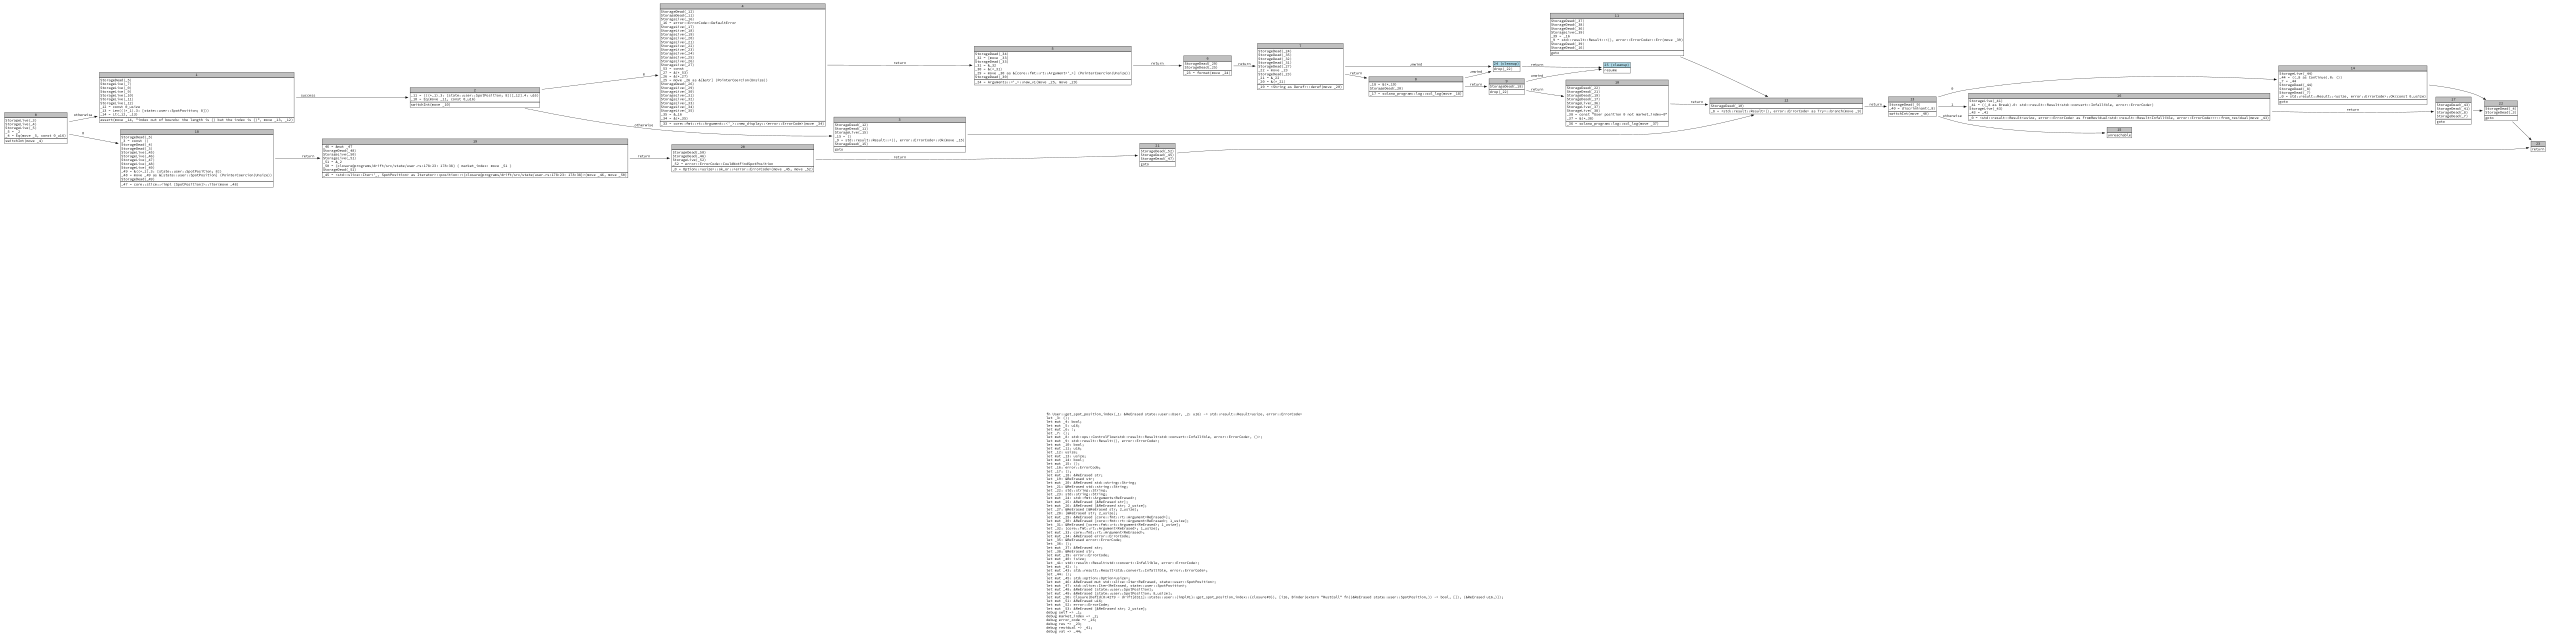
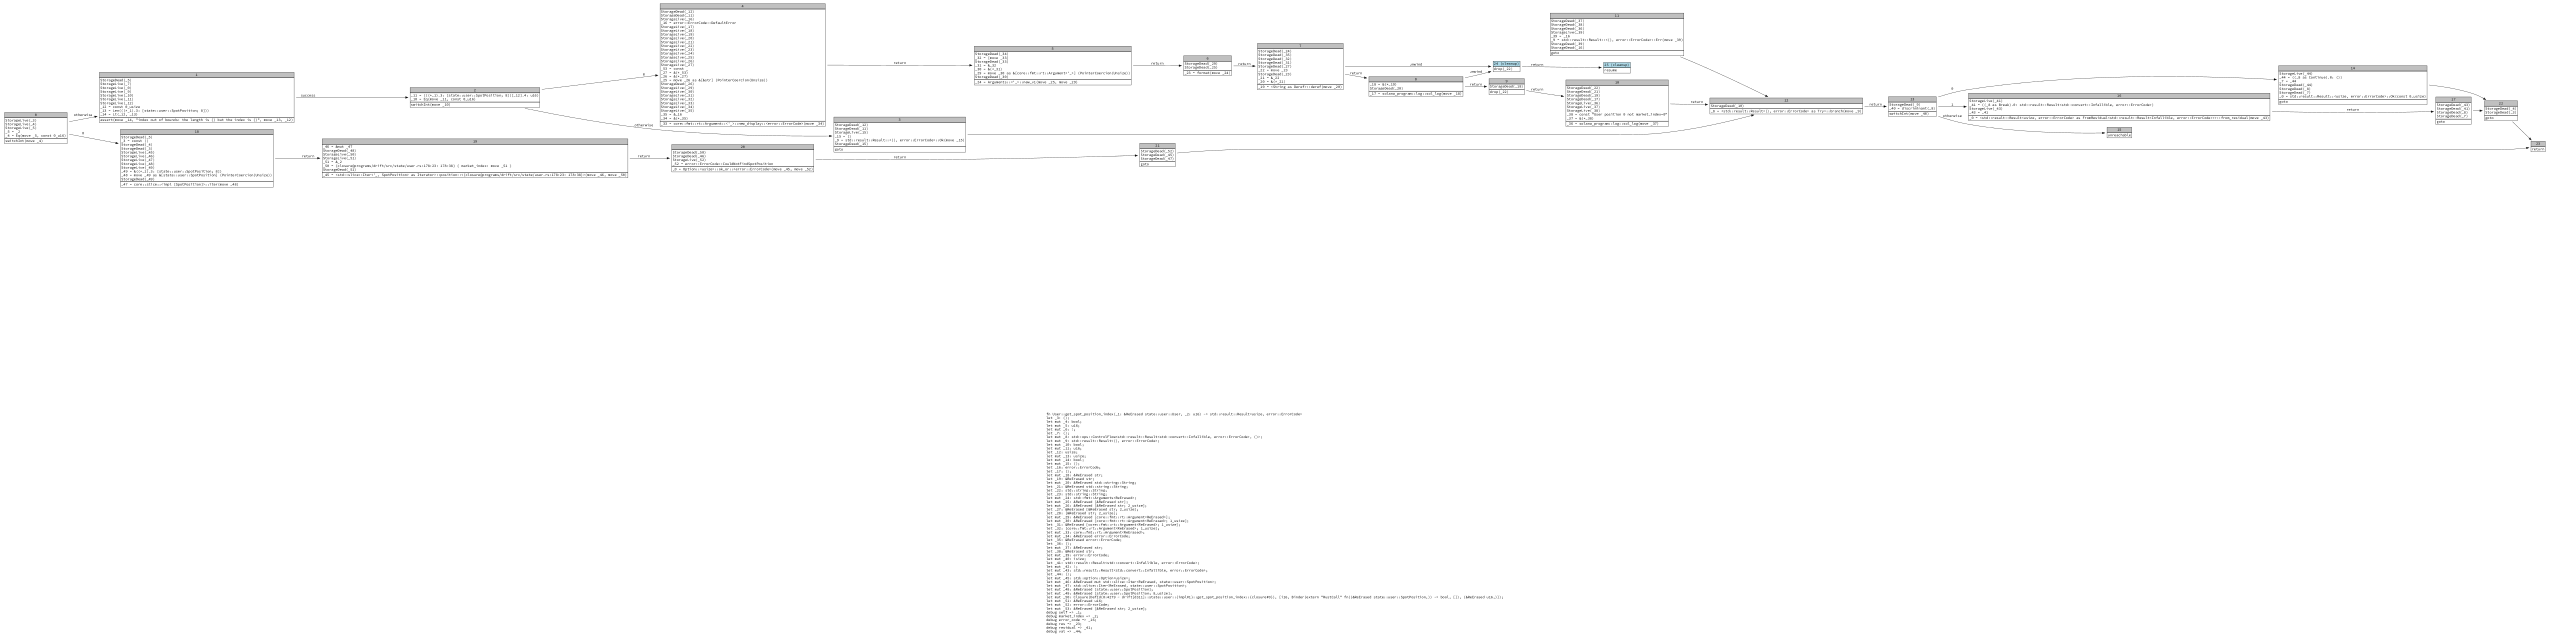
(1562, 74) -> none
